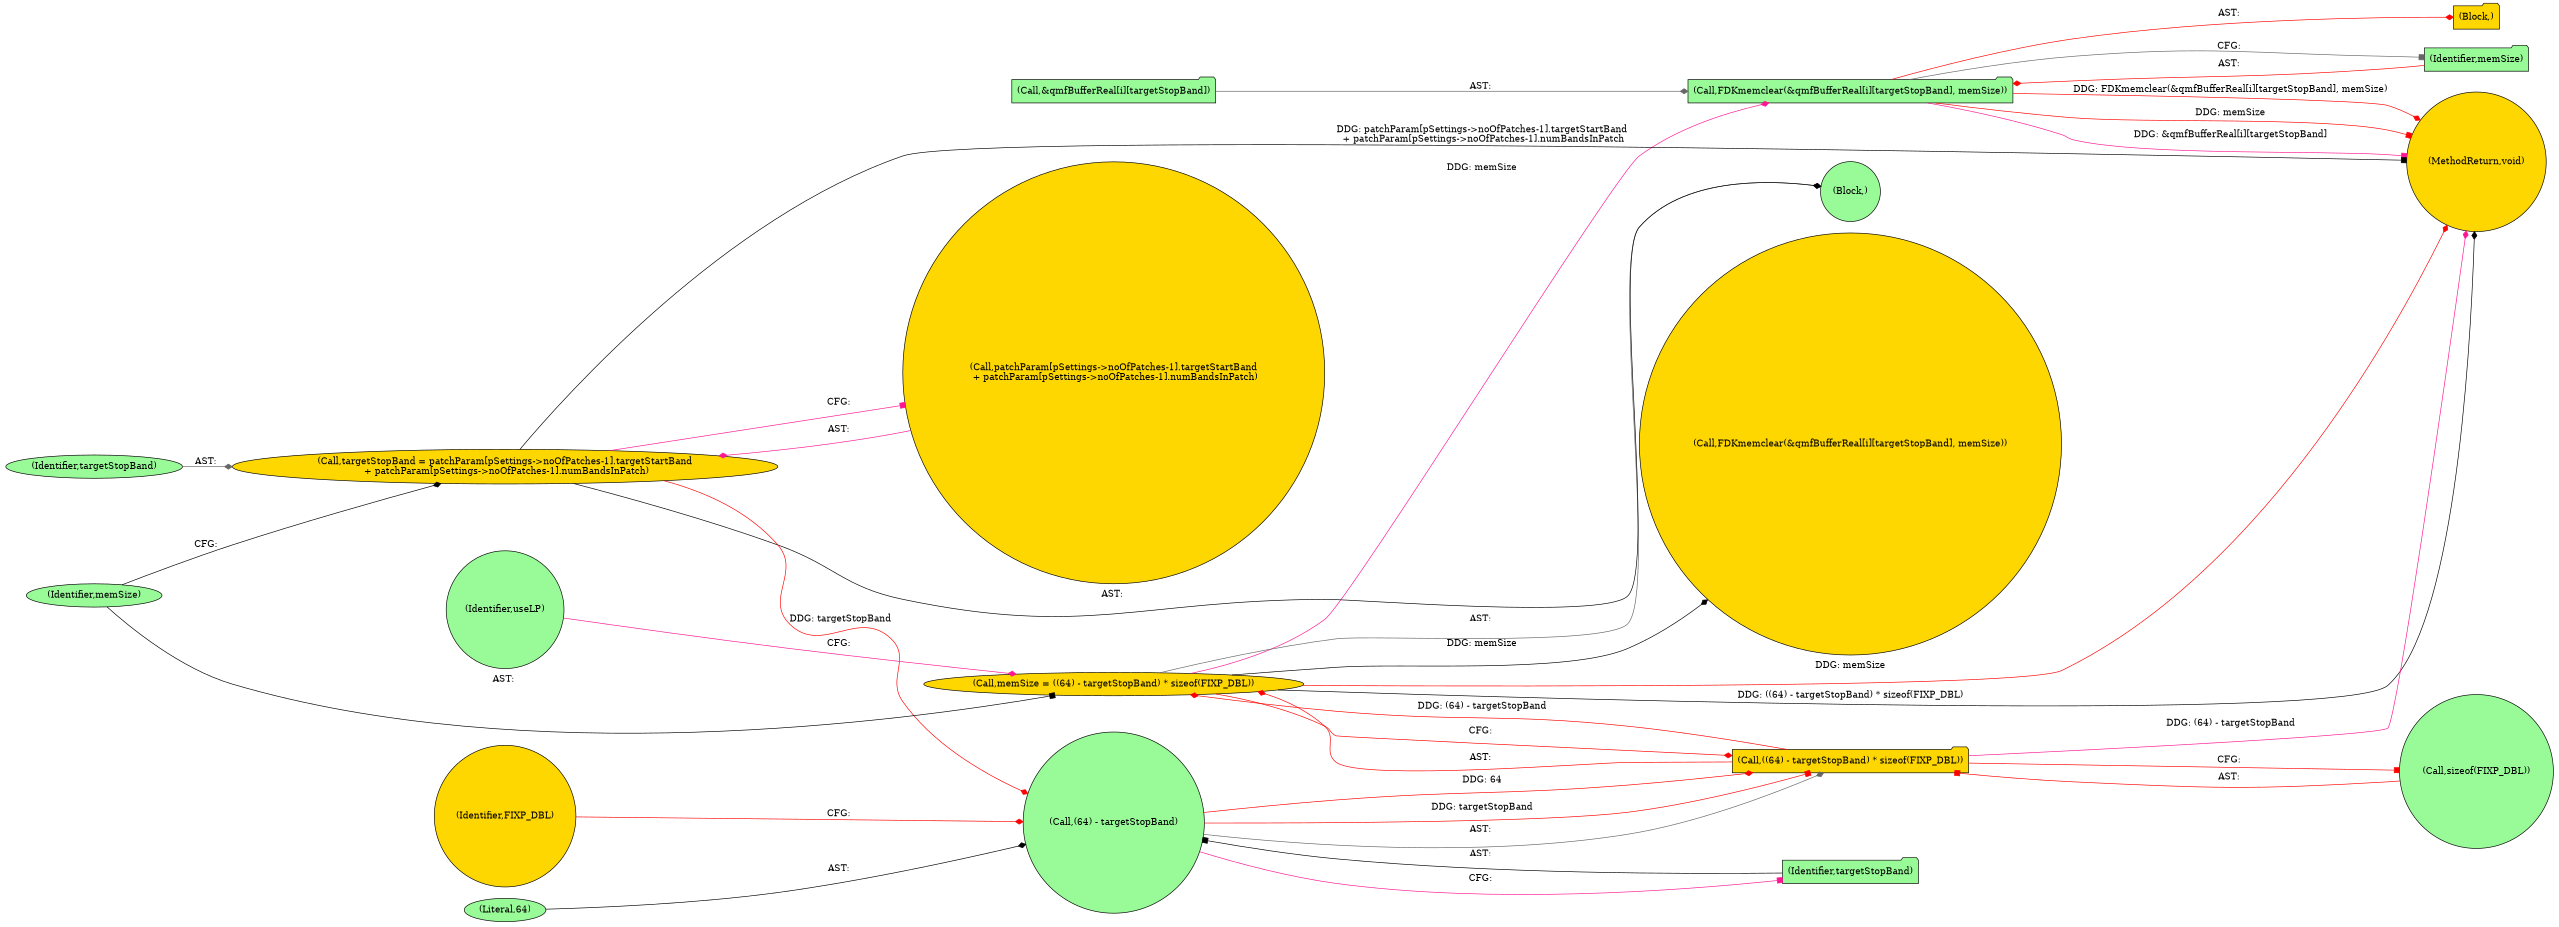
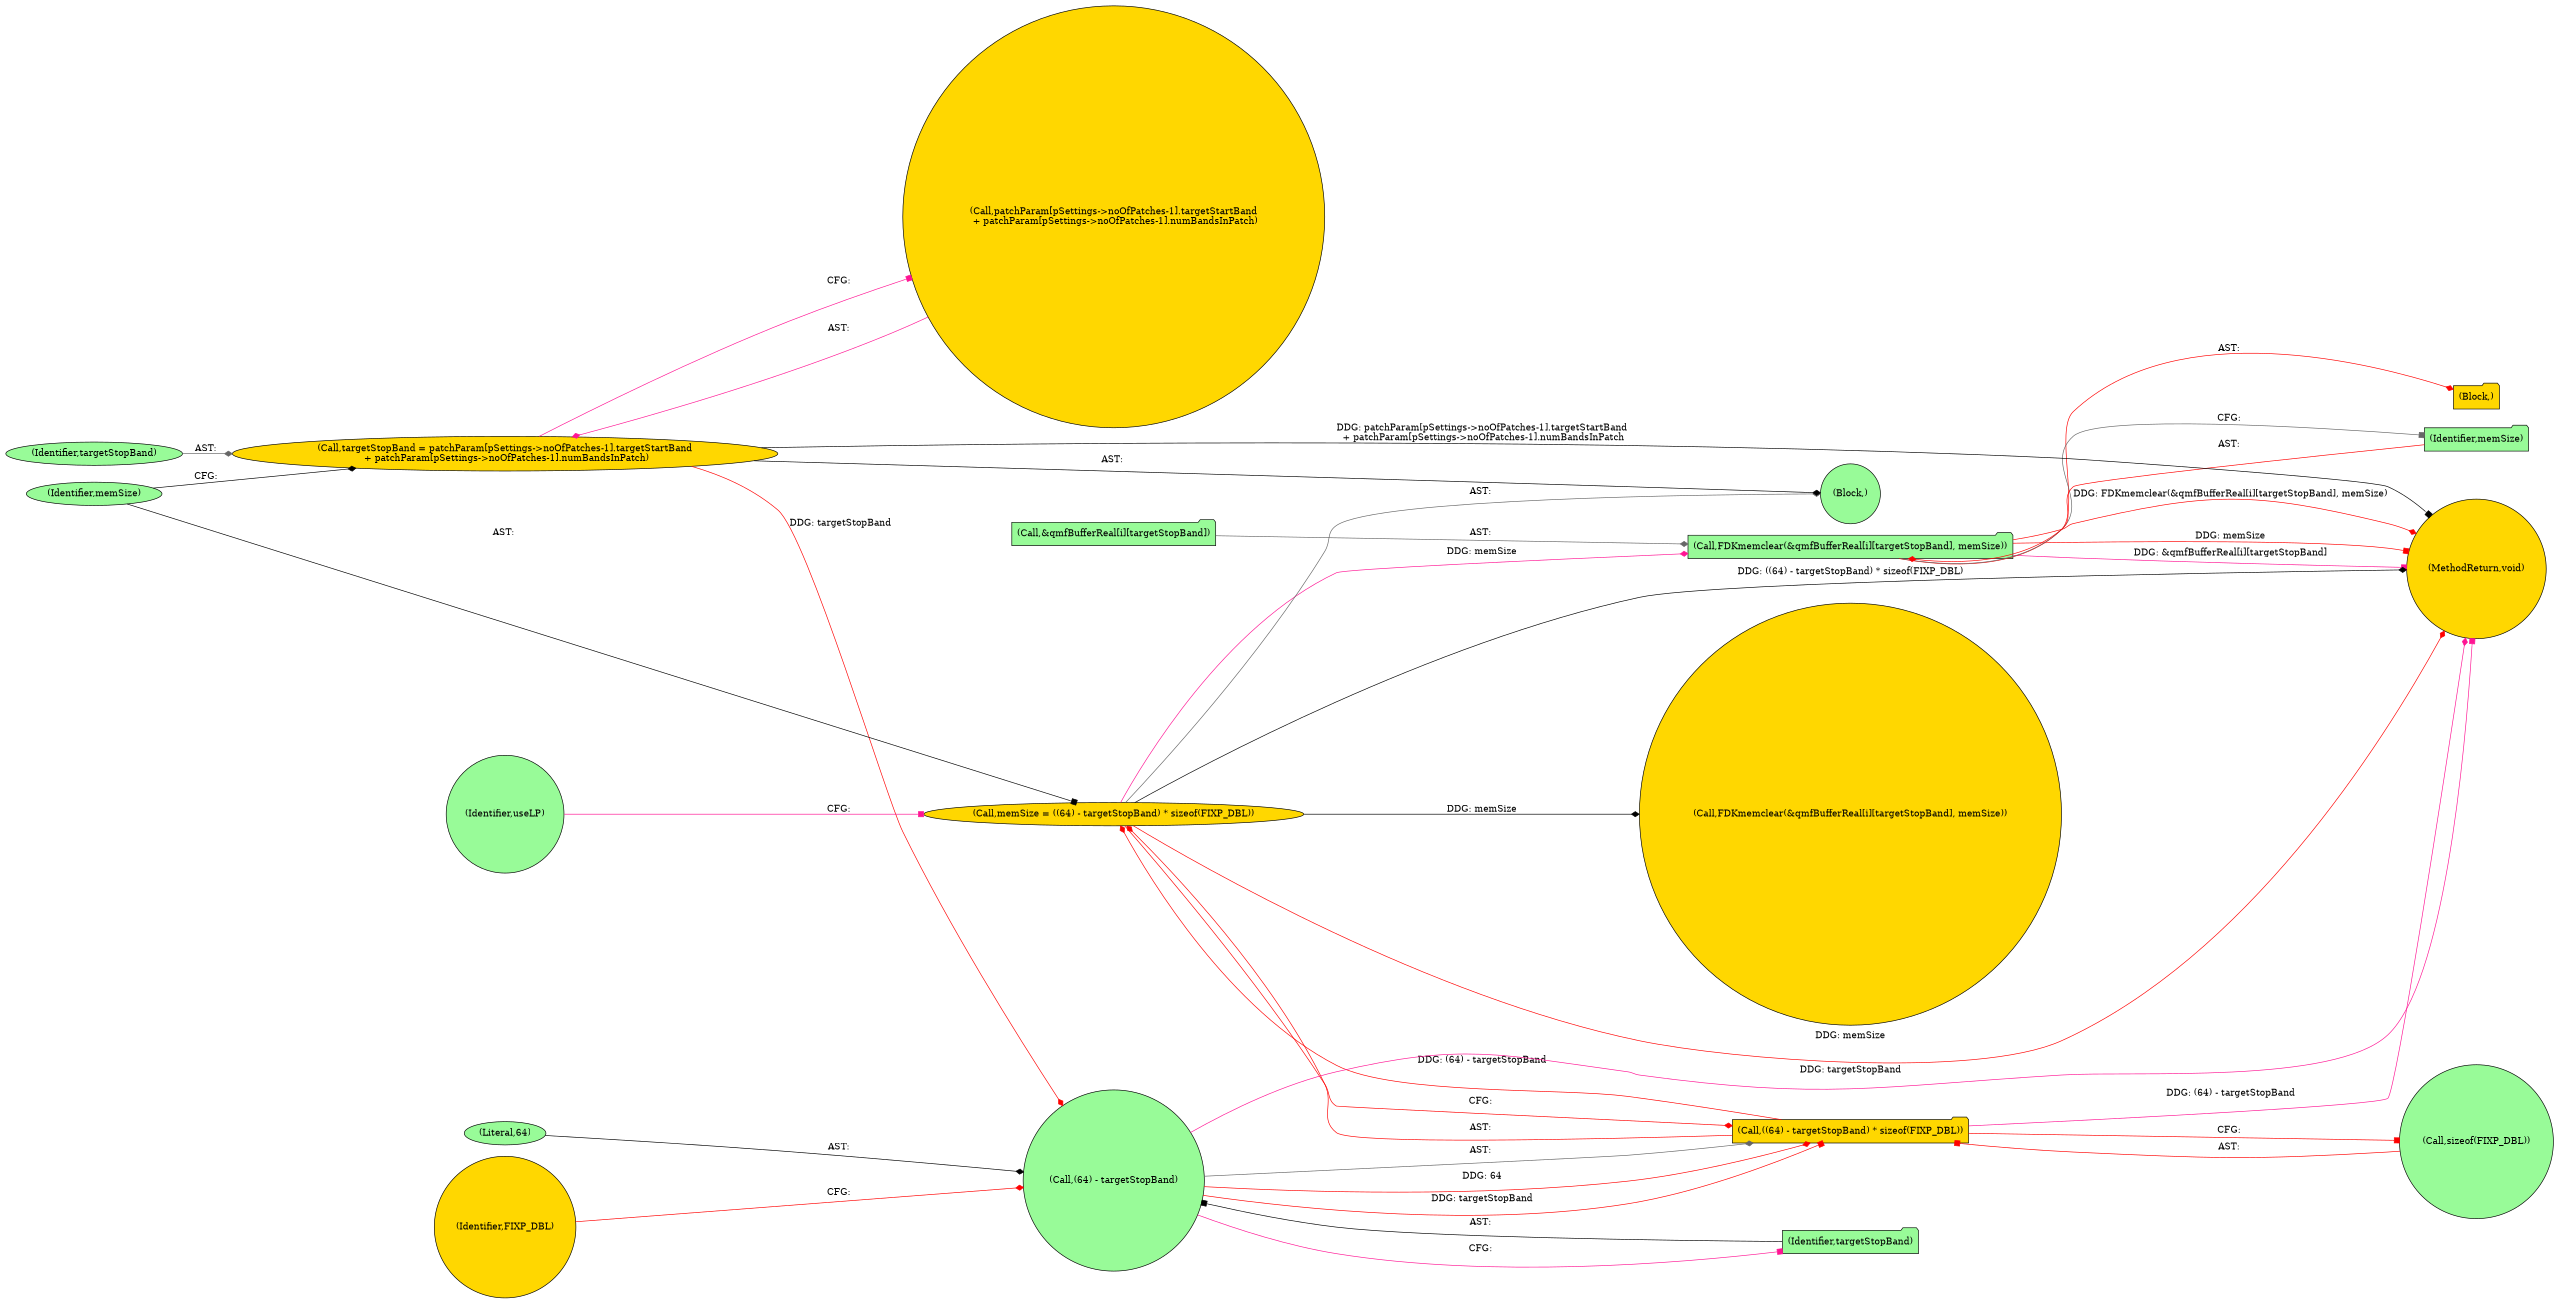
(786, 648) -> (741, 814)
none -> (1986, 1080)
